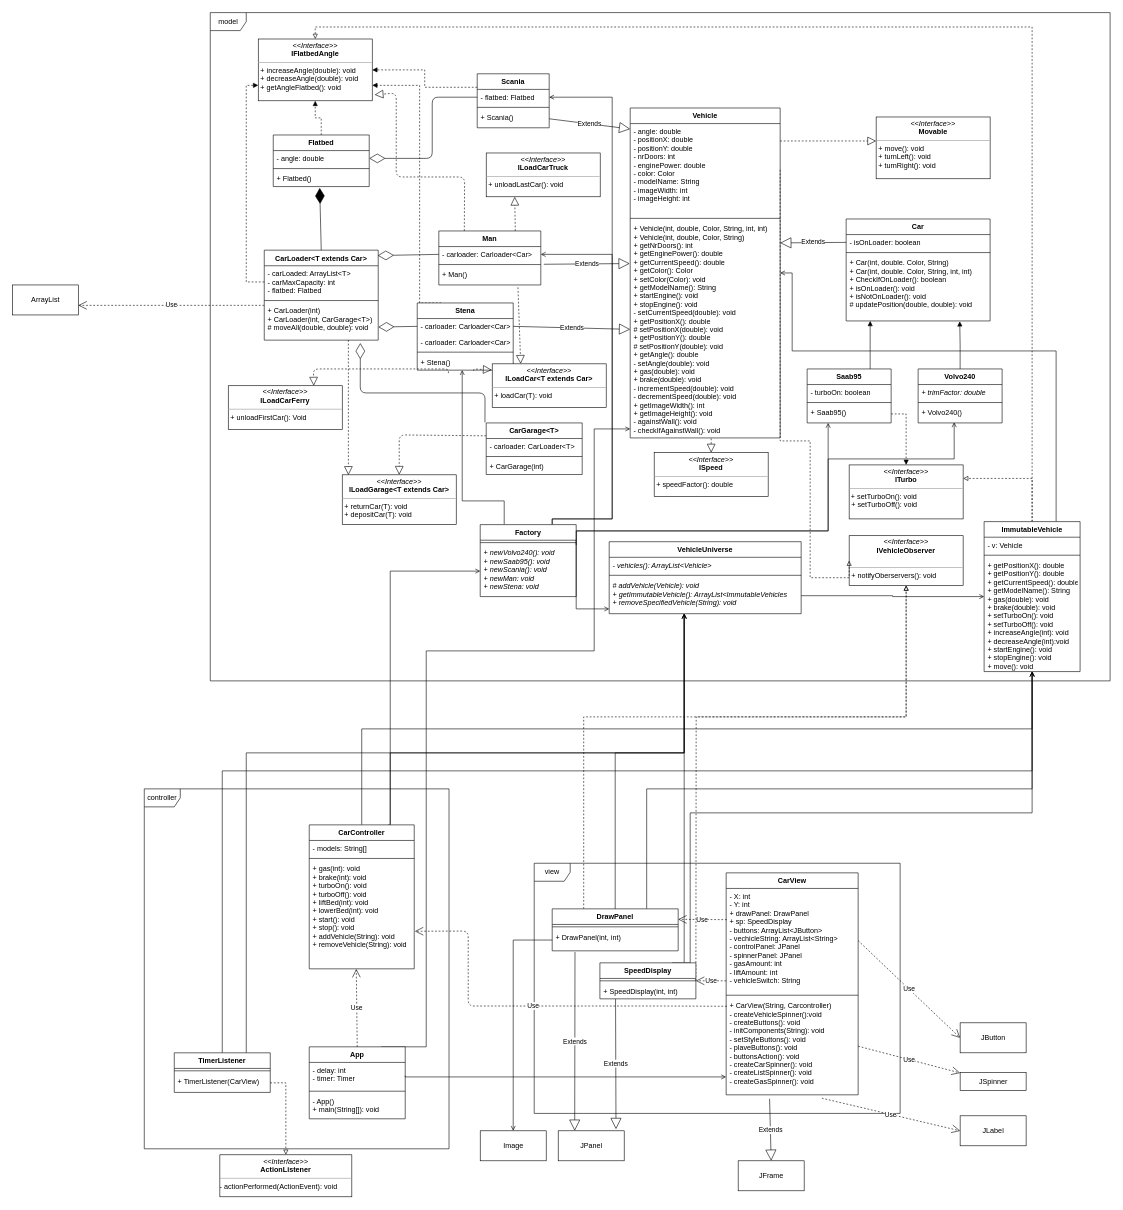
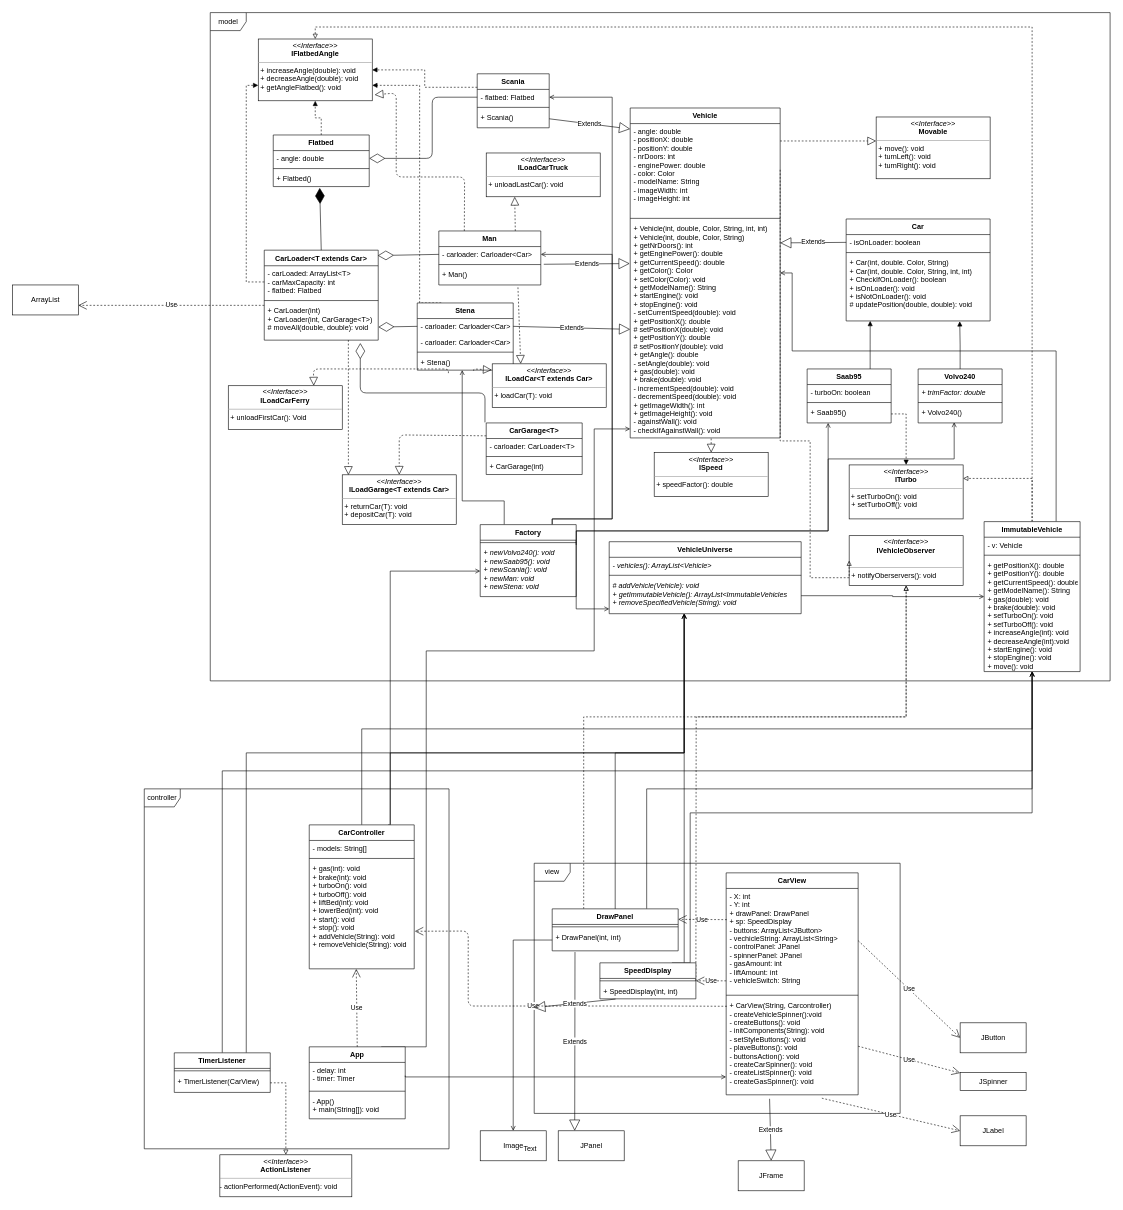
(616, 1052) -> (591, 1002)
none -> (530, 1149)
